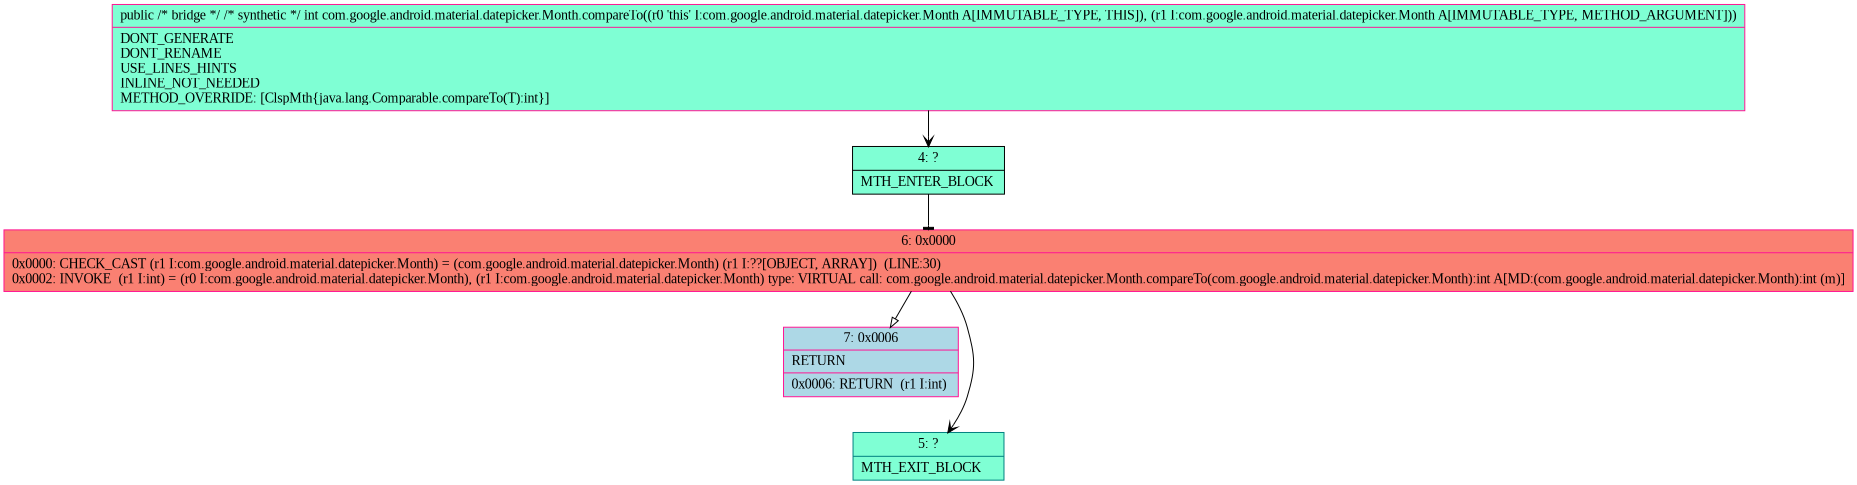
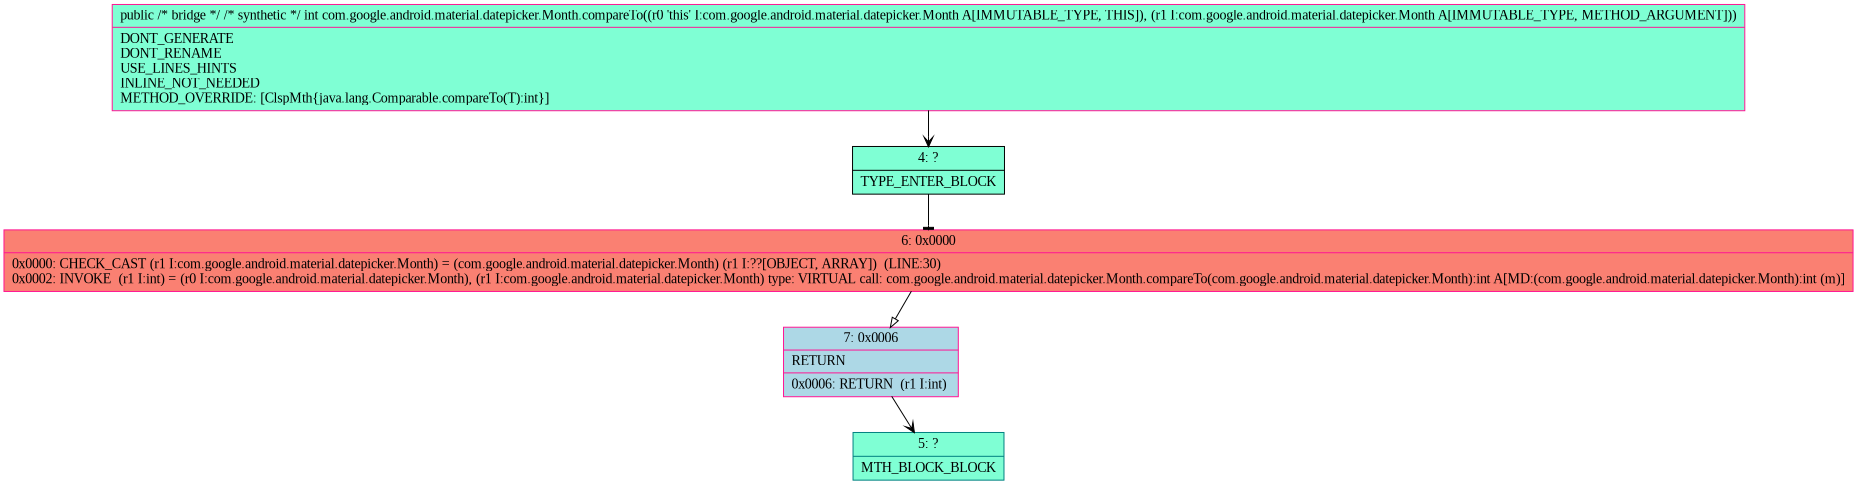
(927, 182) -> (929, 182)
(973, 358) -> (900, 410)
(921, 468) -> (929, 468)
